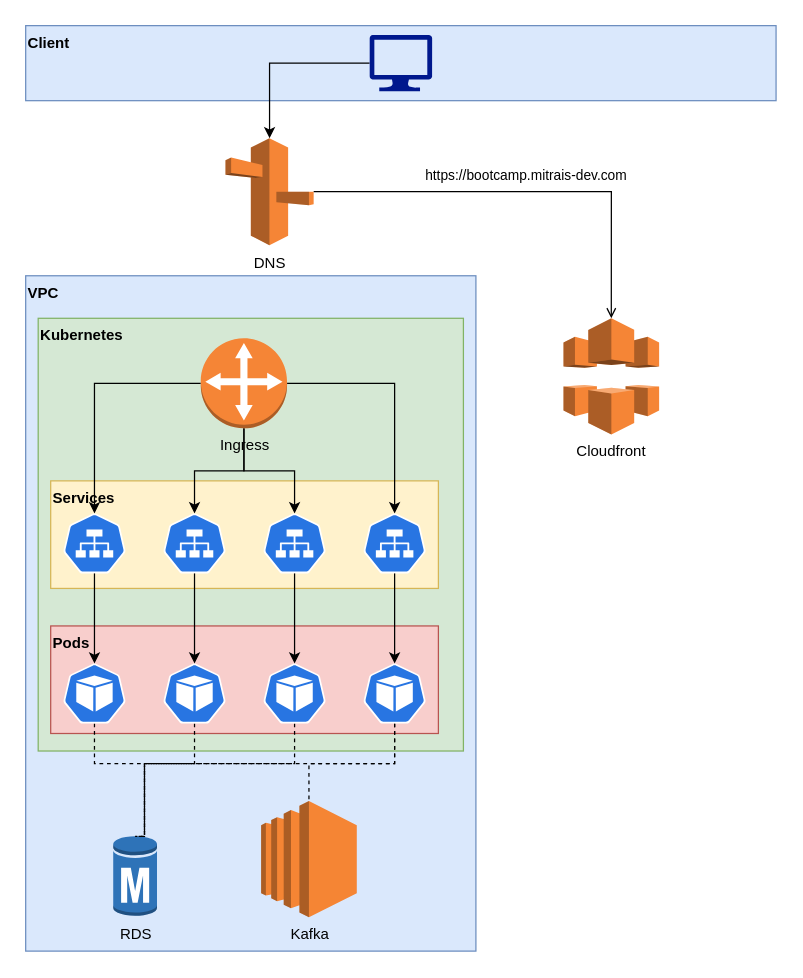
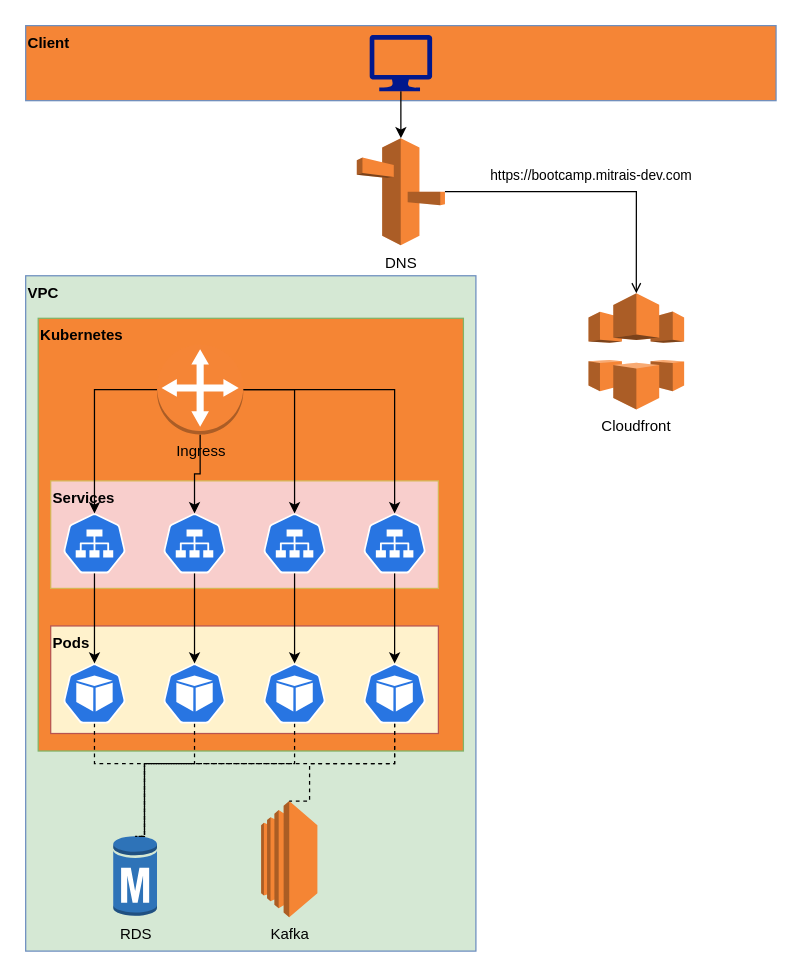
(49, 43) -> (49, 43)
(269, 192) -> (401, 192)
(41, 293) -> (41, 293)
(83, 336) -> (83, 336)
(611, 376) -> (636, 351)
(244, 383) -> (200, 389)
(244, 534) -> (244, 534)
(244, 679) -> (244, 679)
(309, 859) -> (289, 859)
